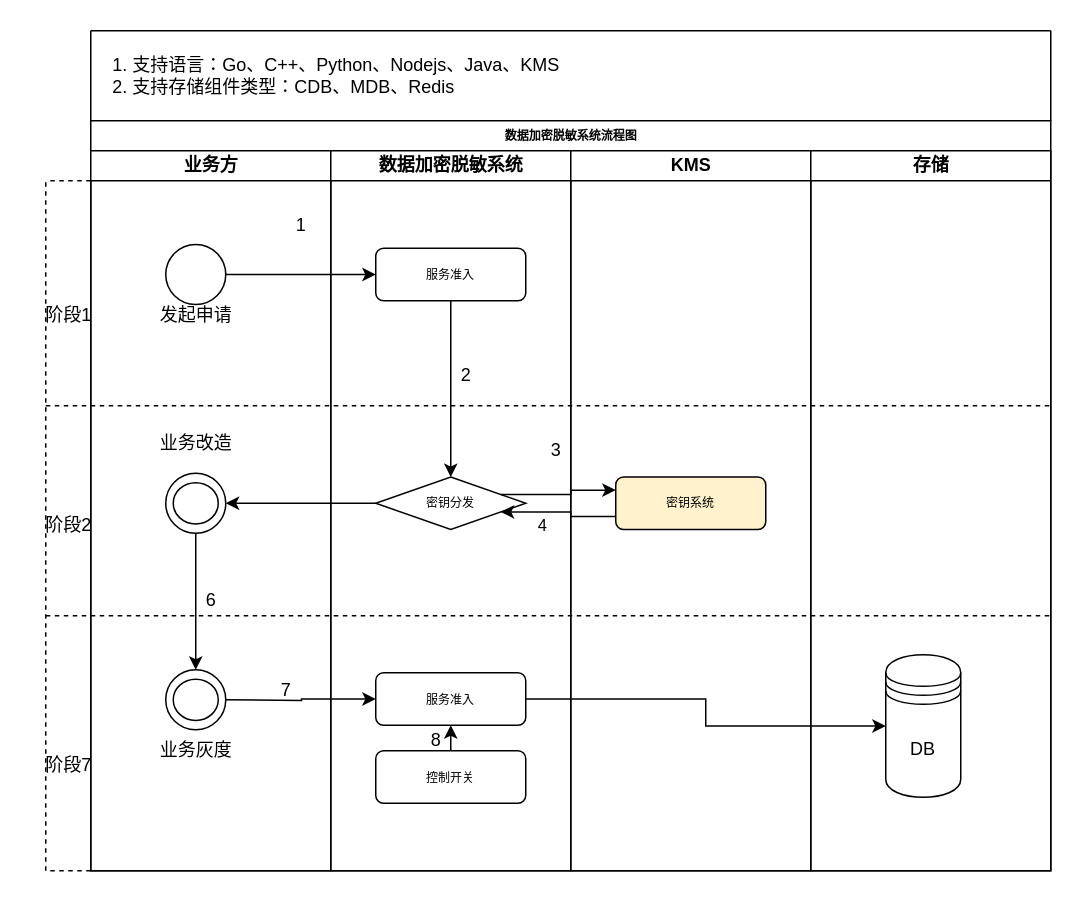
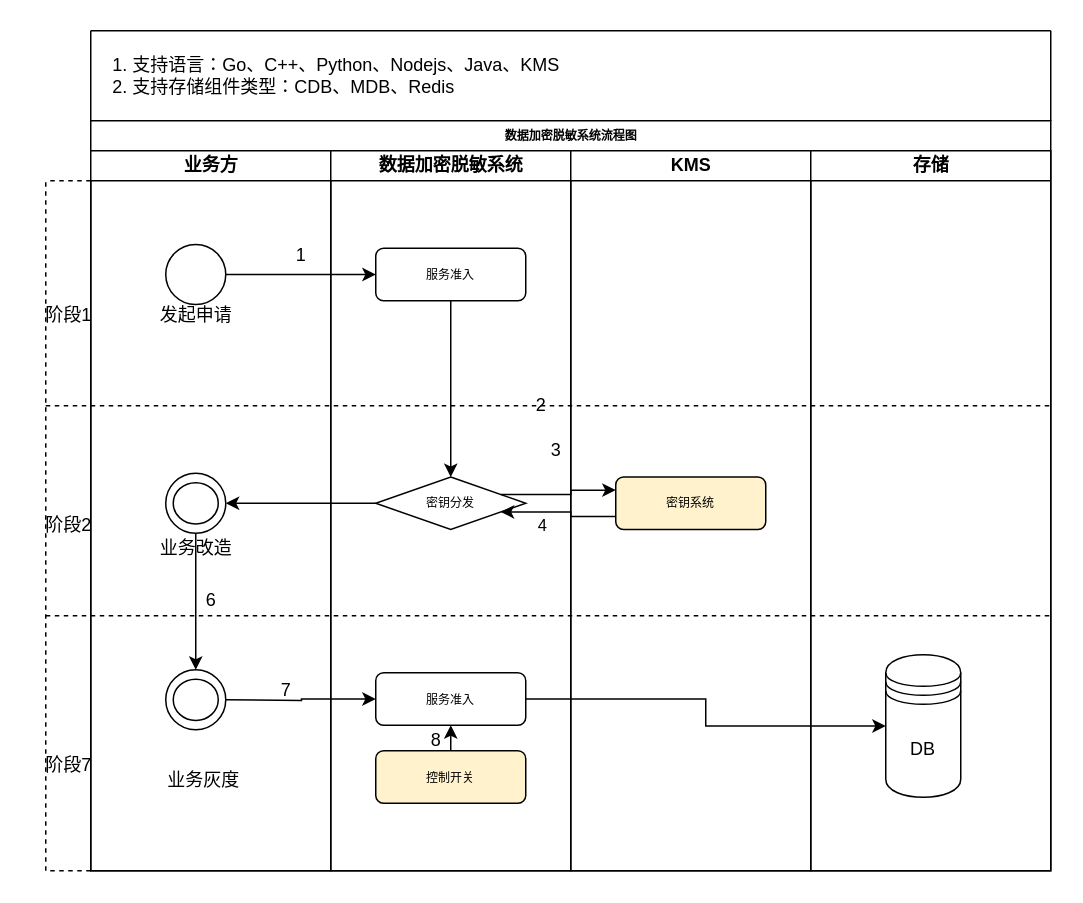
(301, 226) -> (301, 256)
(466, 376) -> (541, 406)
(196, 443) -> (196, 548)
(196, 751) -> (203, 781)
(451, 777) -> (451, 777)
